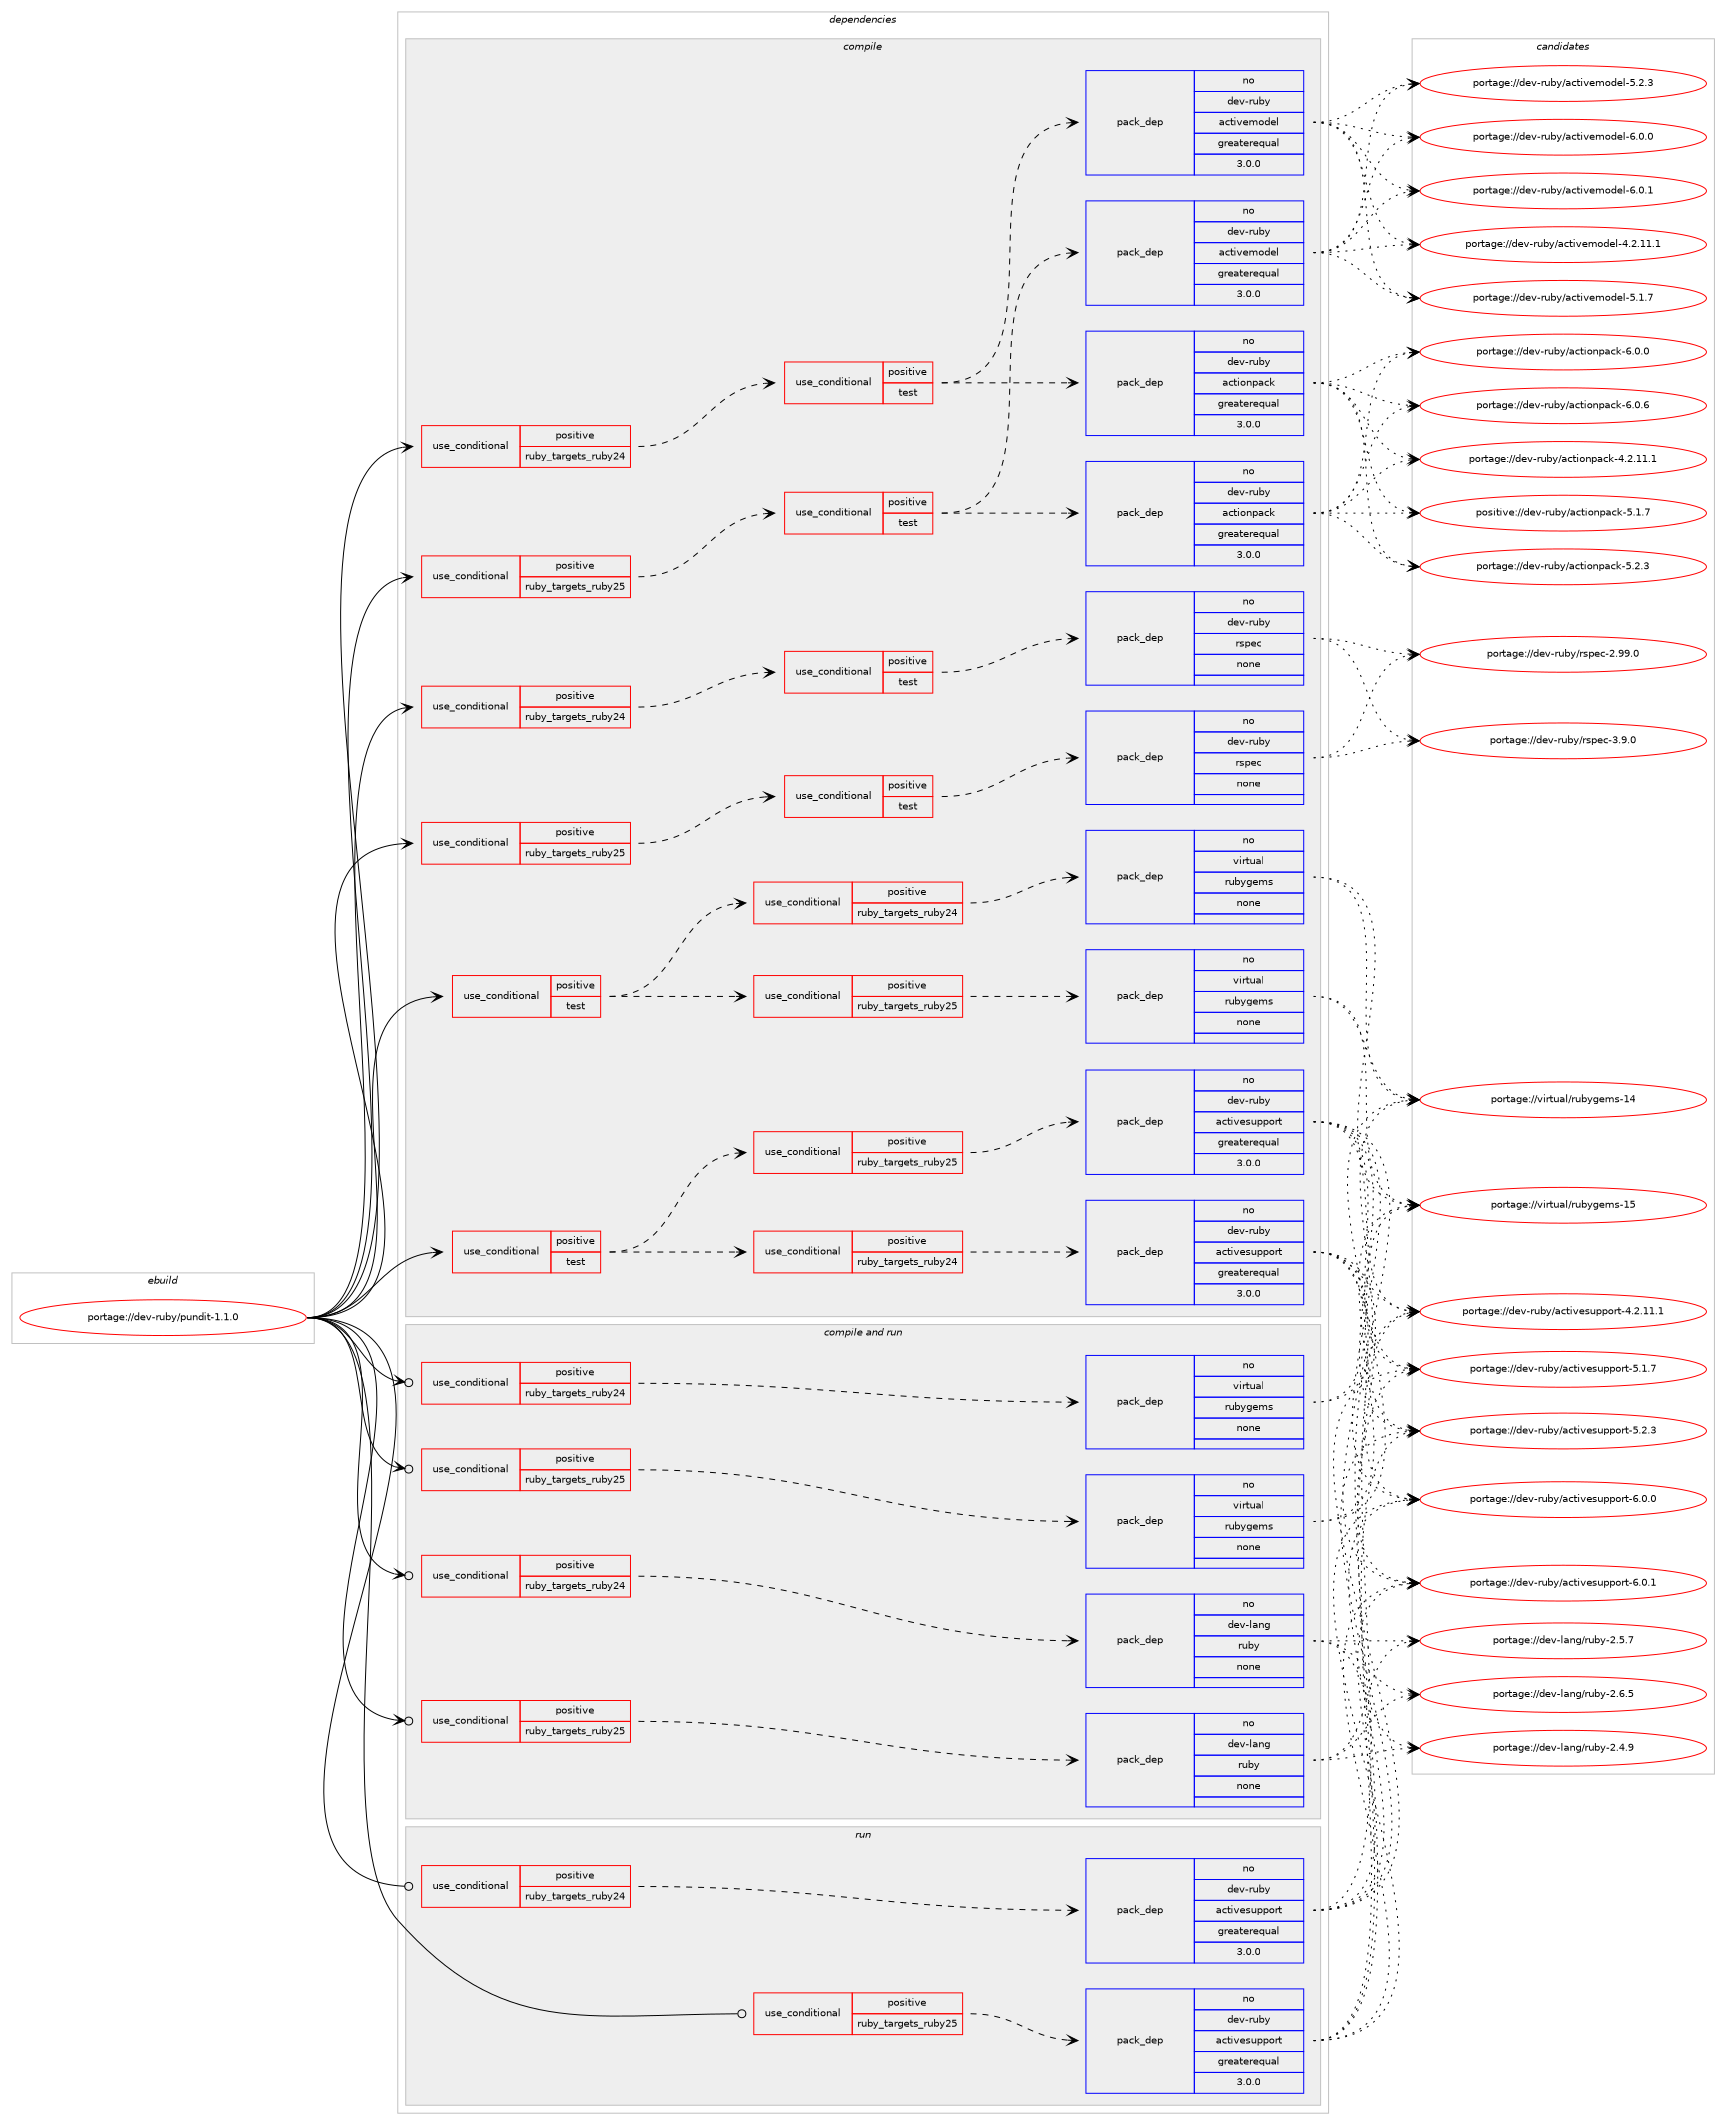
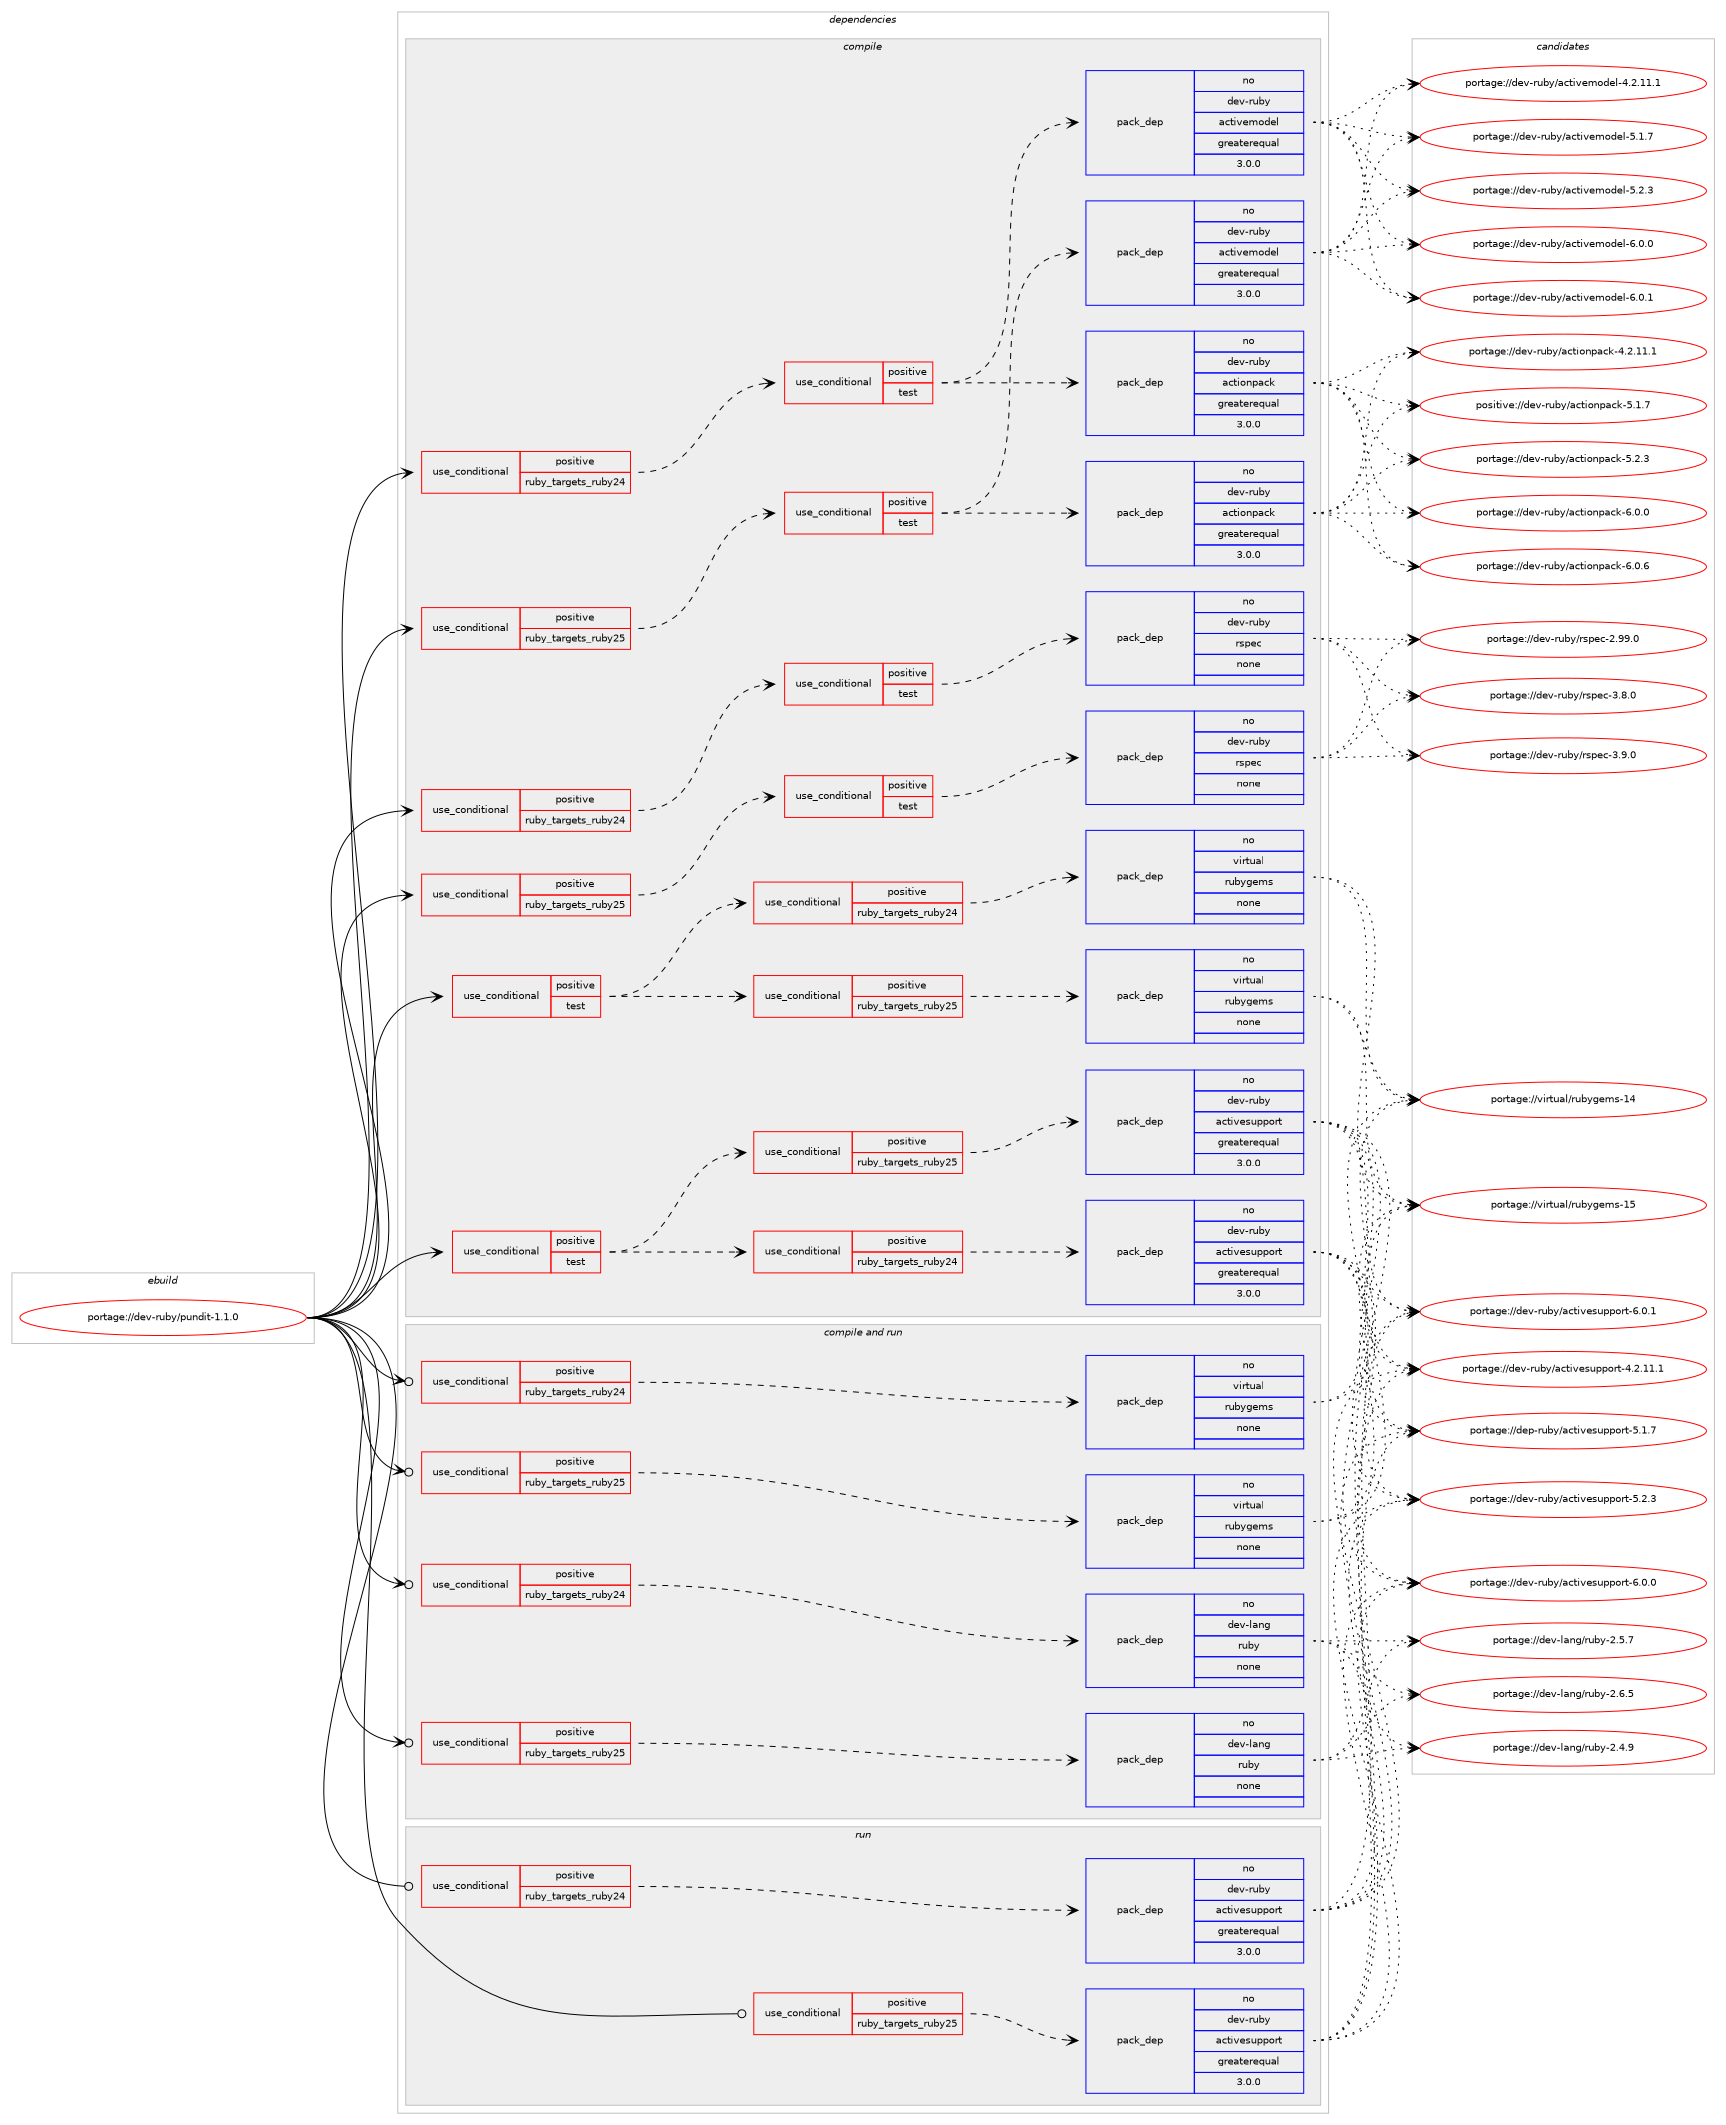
none -> (1563, 696)
(1563, 1369) -> (1563, 1431)
